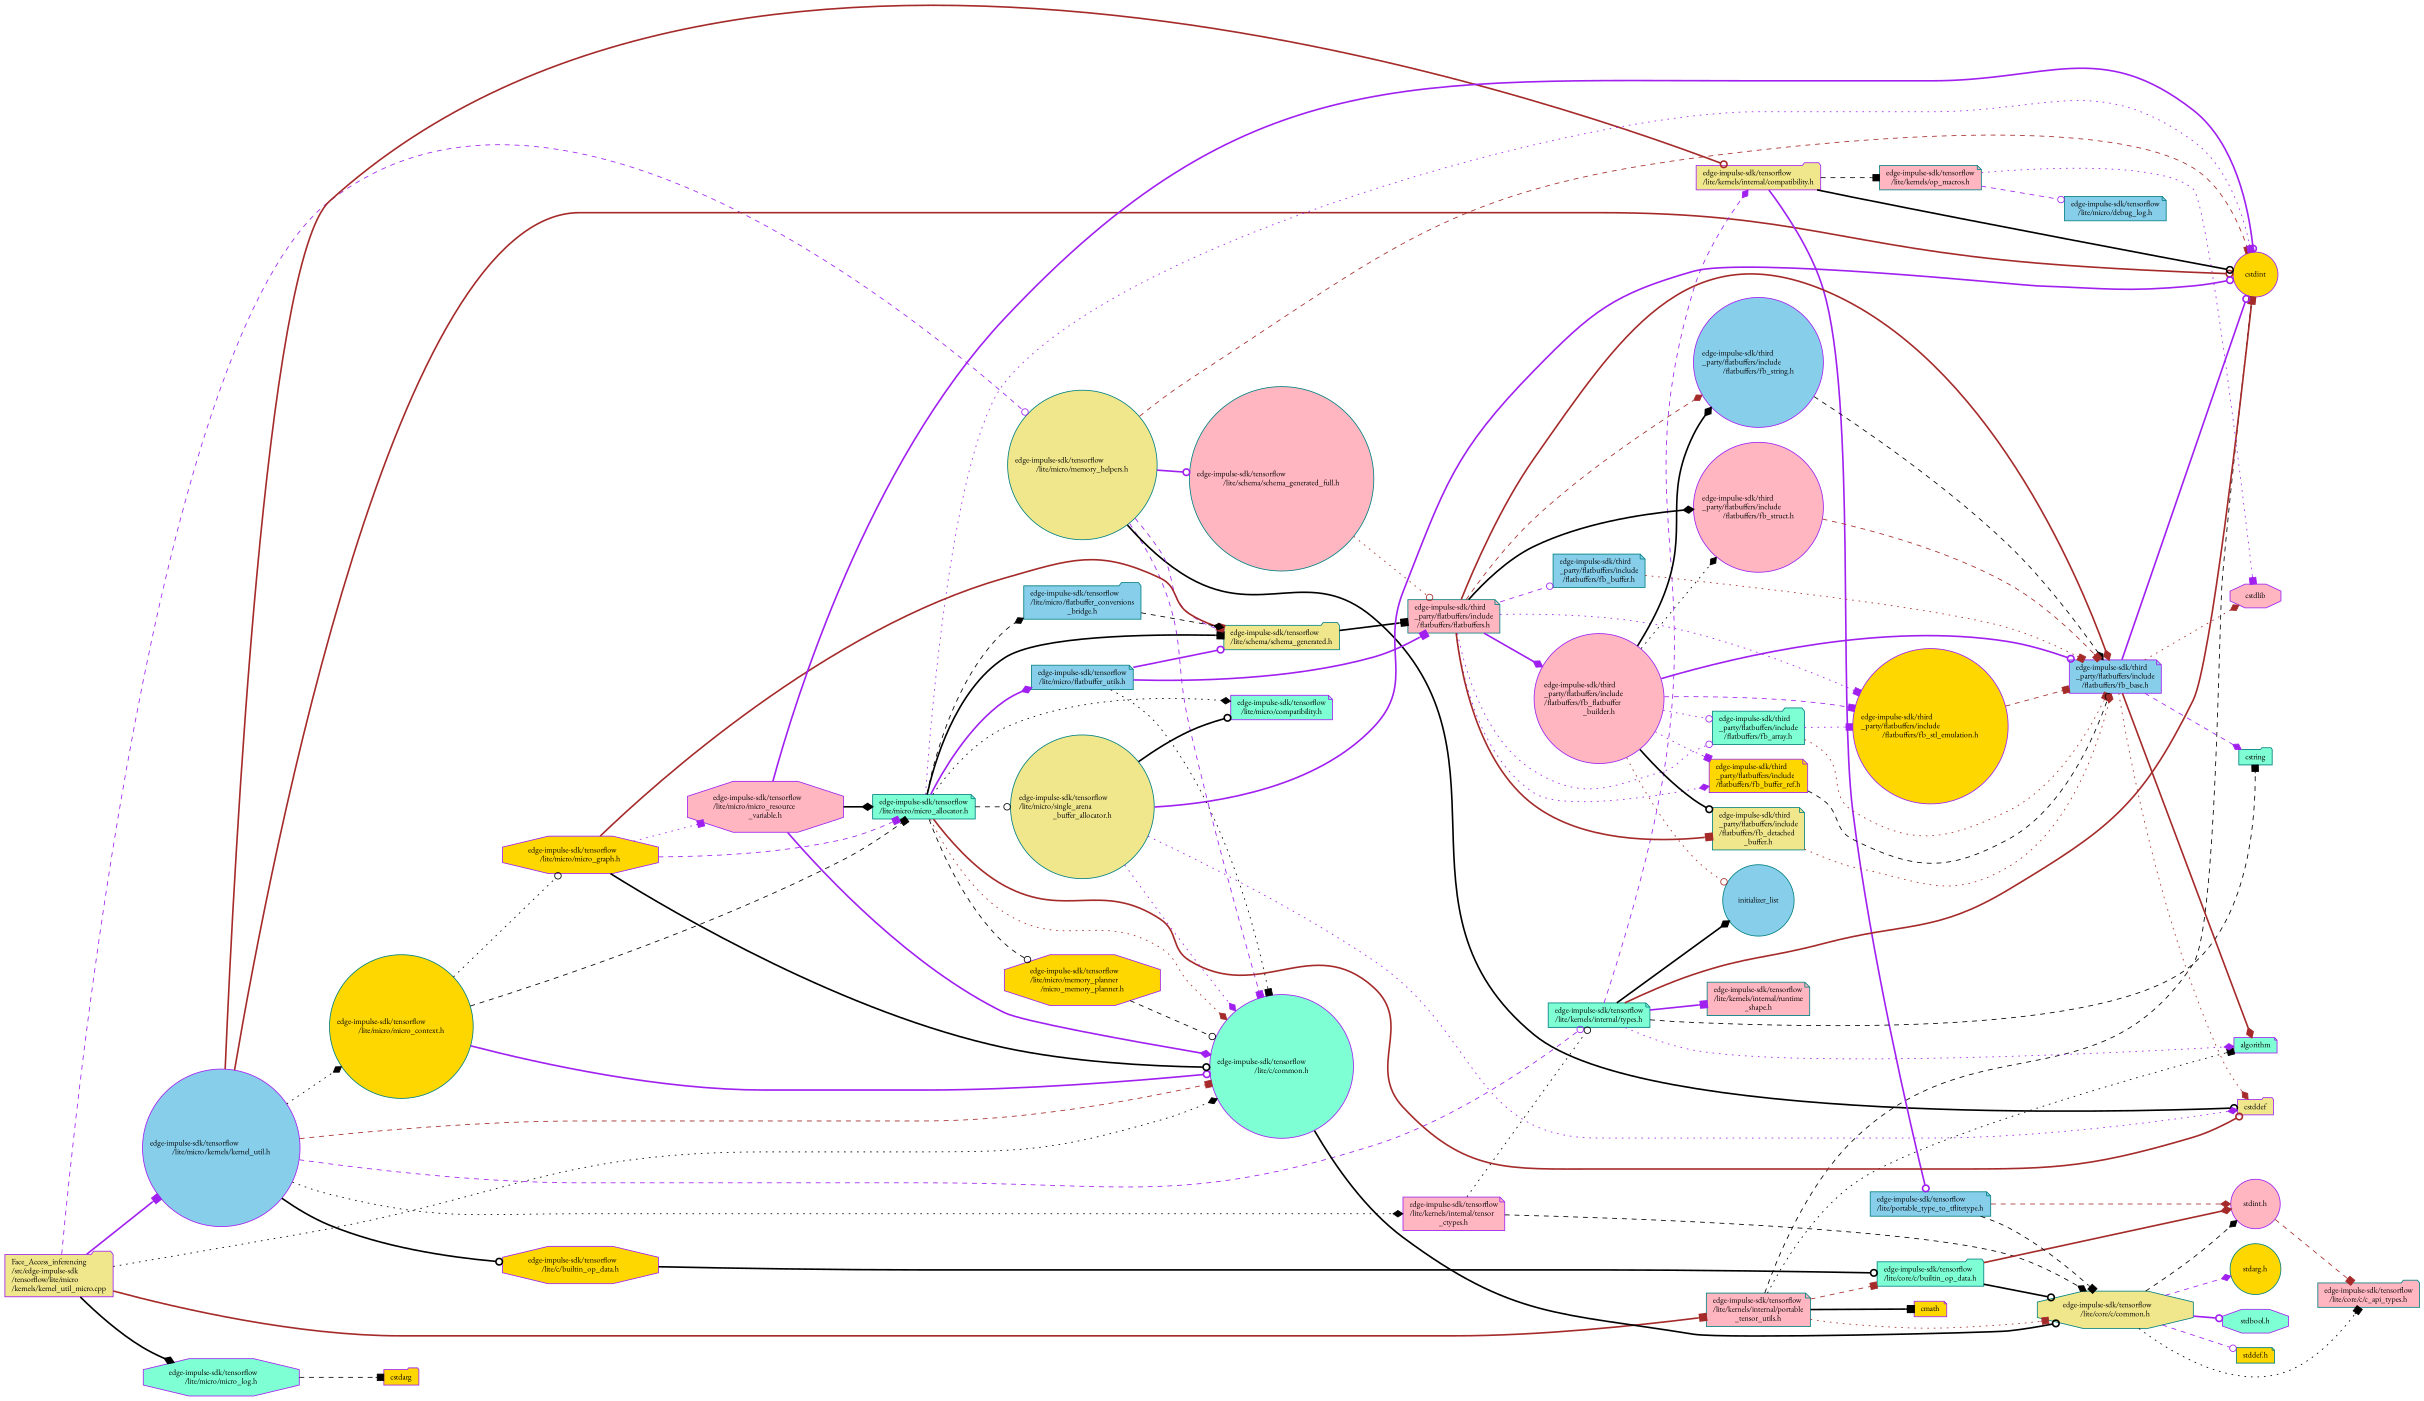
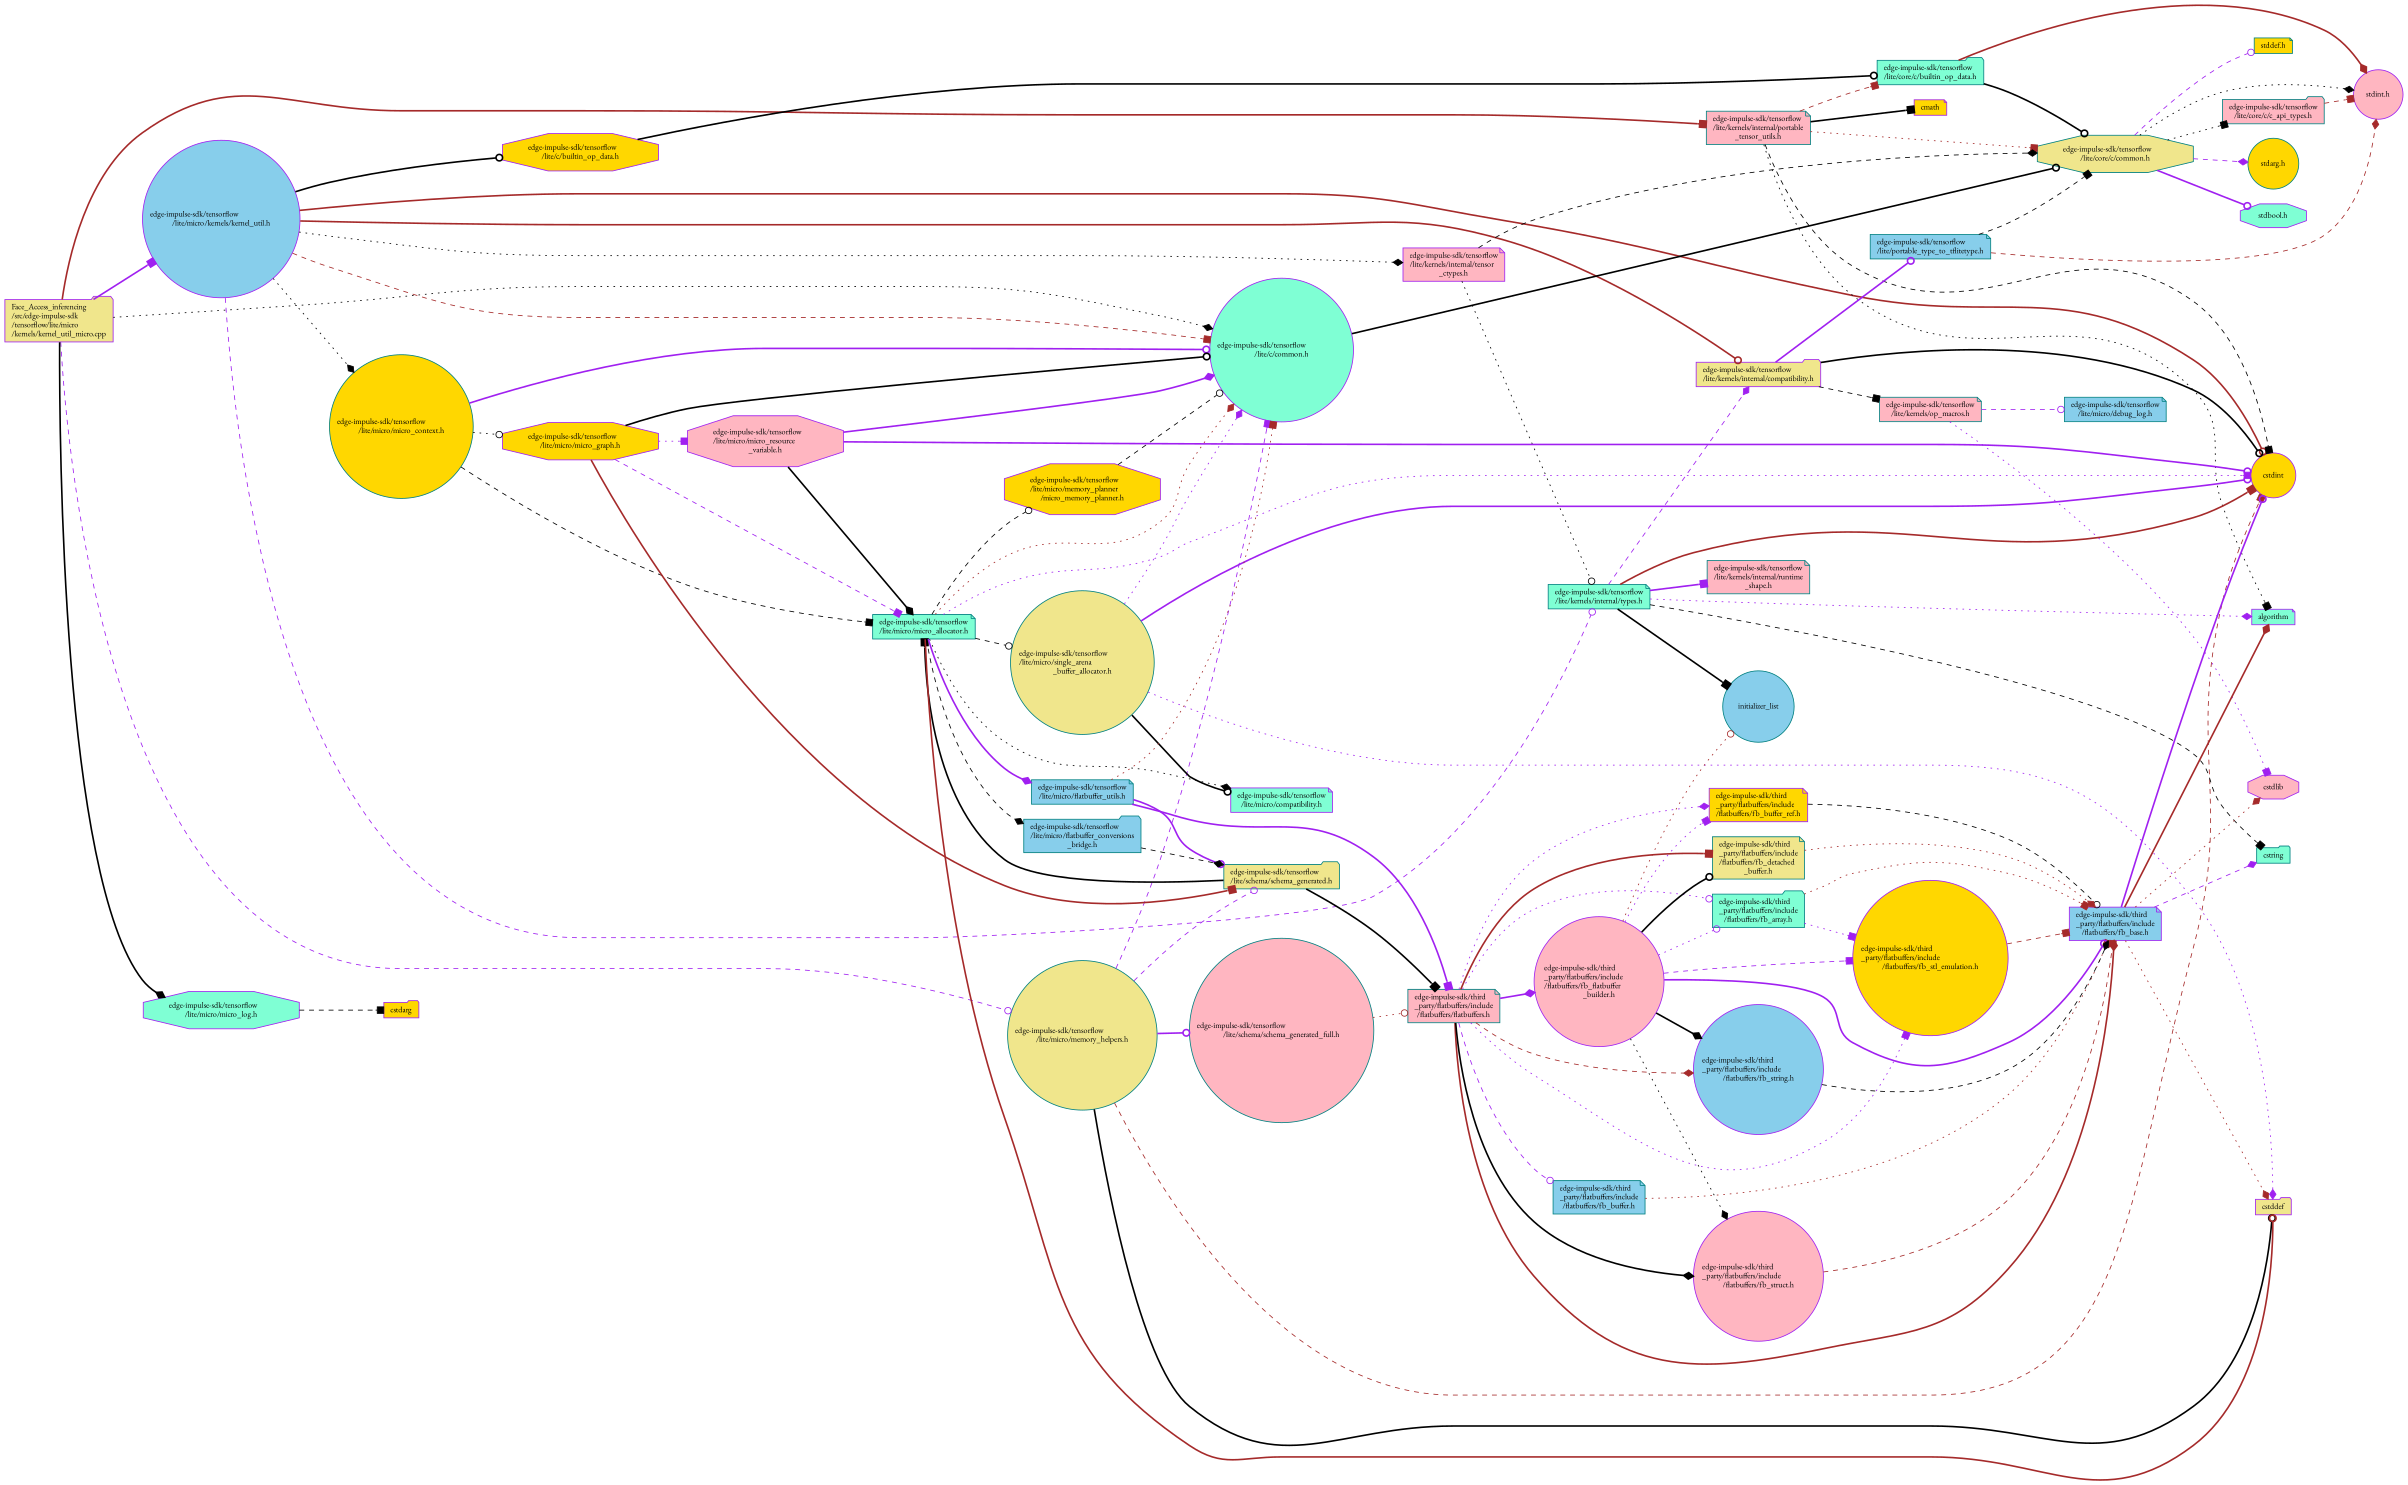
(1029, 648) -> (1000, 856)
(1222, 839) -> (1216, 640)
(1669, 965) -> (1670, 646)
(2311, 1249) -> (2335, 102)
(2189, 1261) -> (2237, 89)
